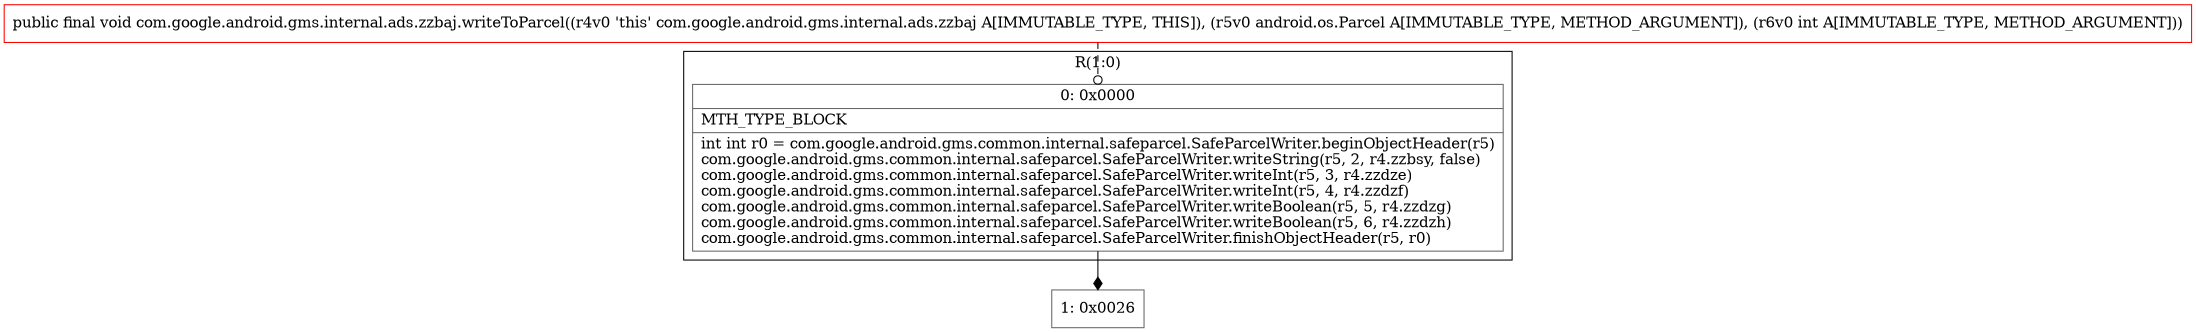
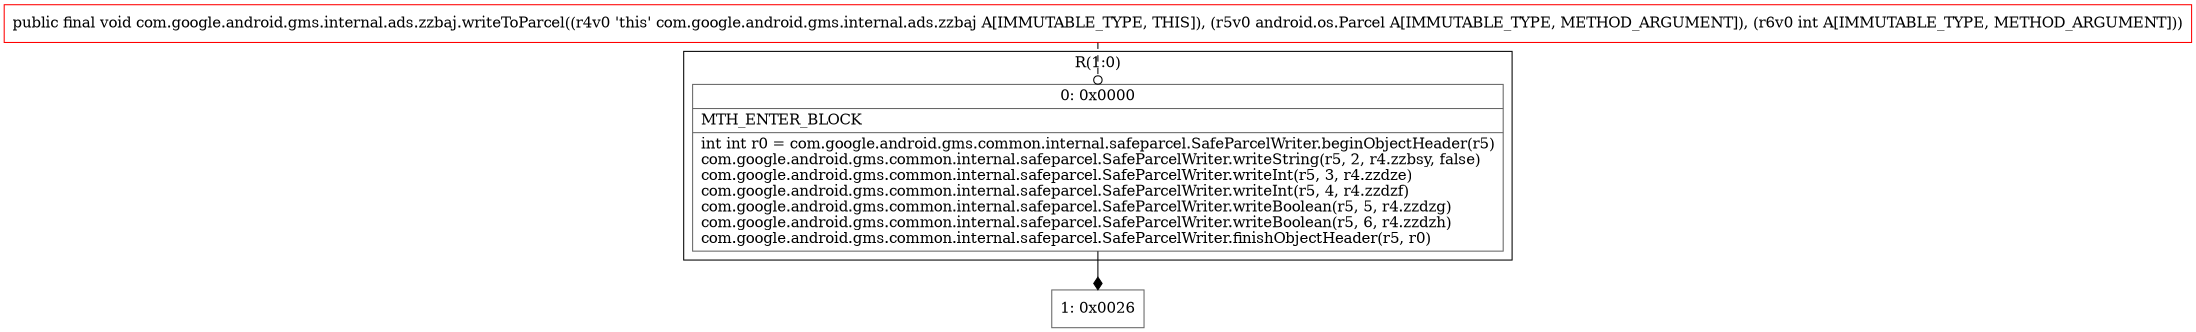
(774, 120) -> (782, 120)
